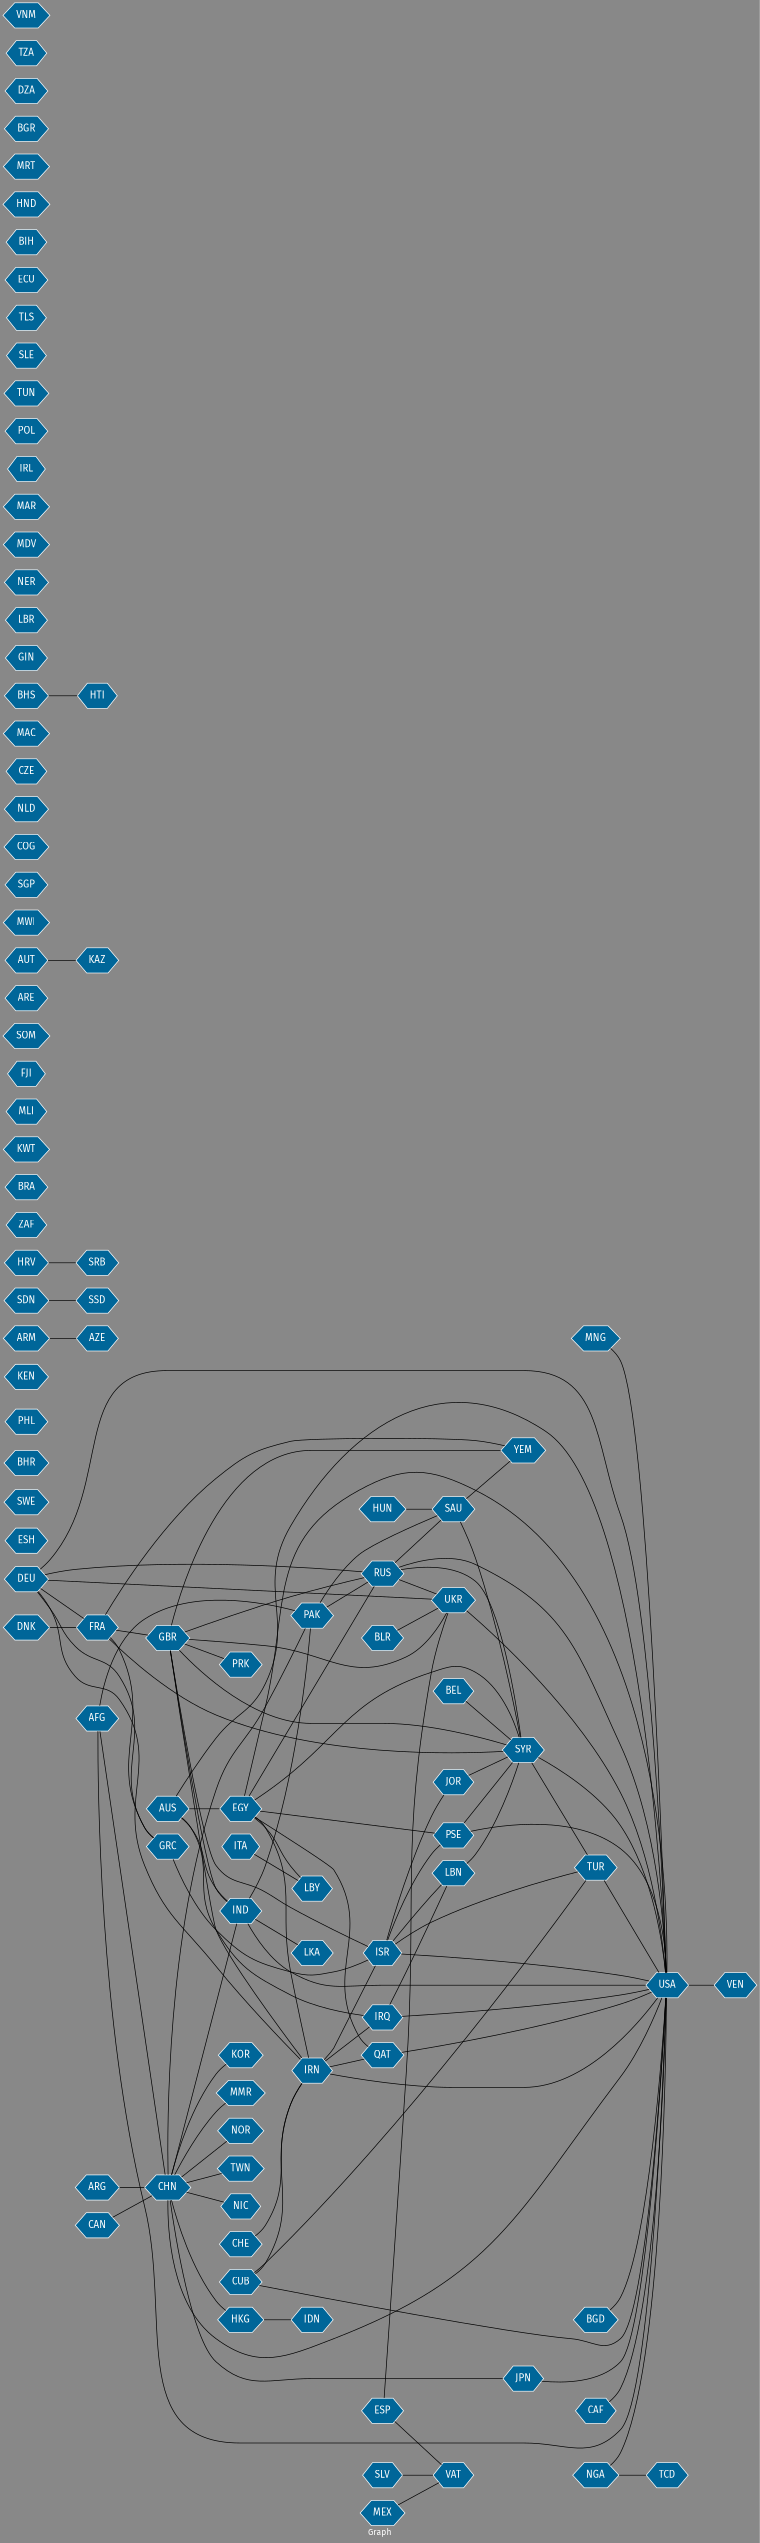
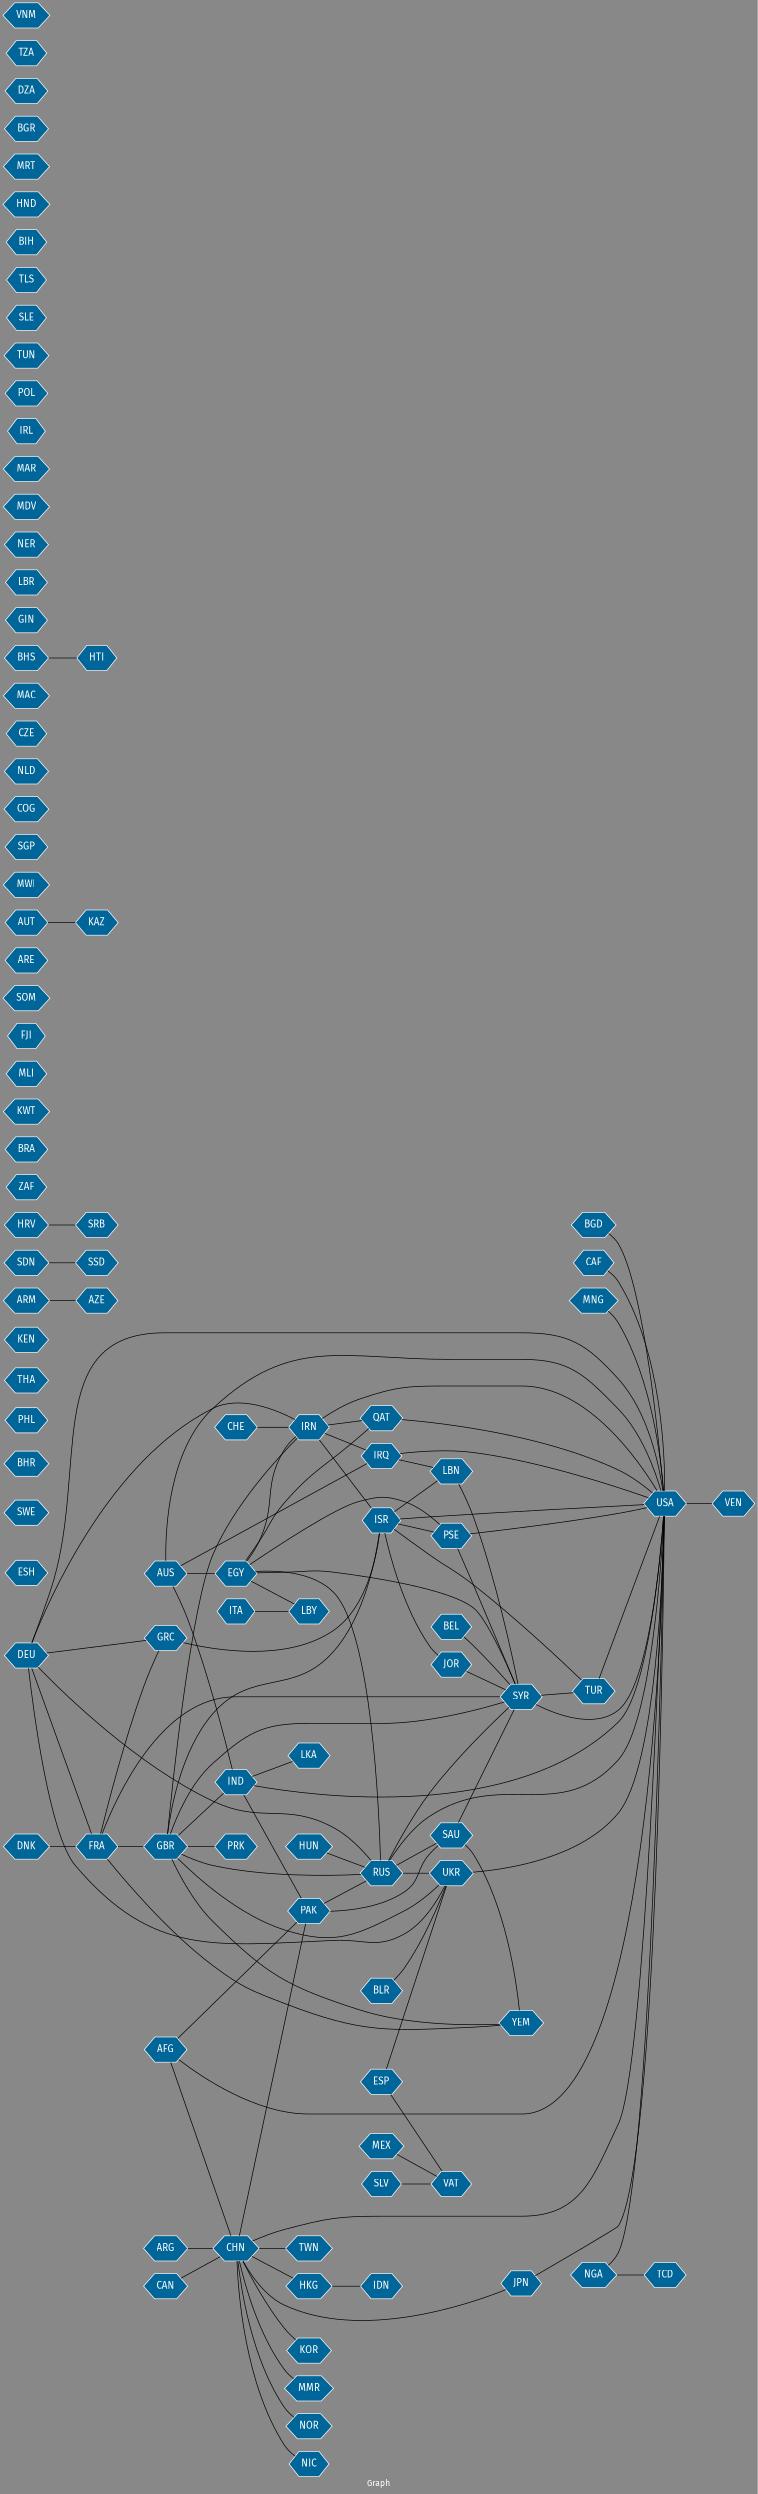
(26, 280) -> none
none -> (26, 1380)
(419, 1509) -> (346, 1860)
(508, 1514) -> none
(204, 2049) -> none
(241, 2282) -> none
